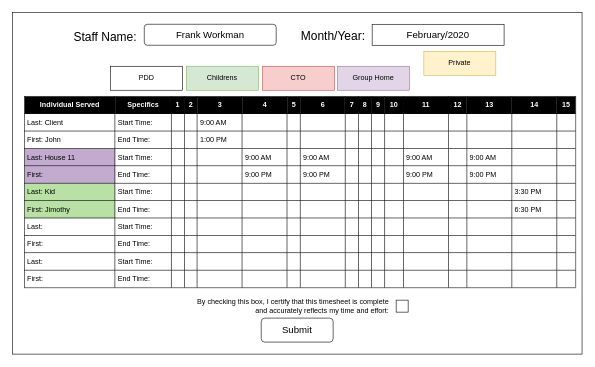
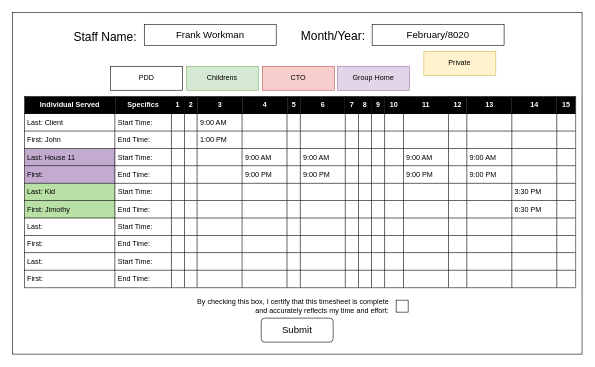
(210, 35) -> (210, 35)
(438, 35) -> (438, 35)
